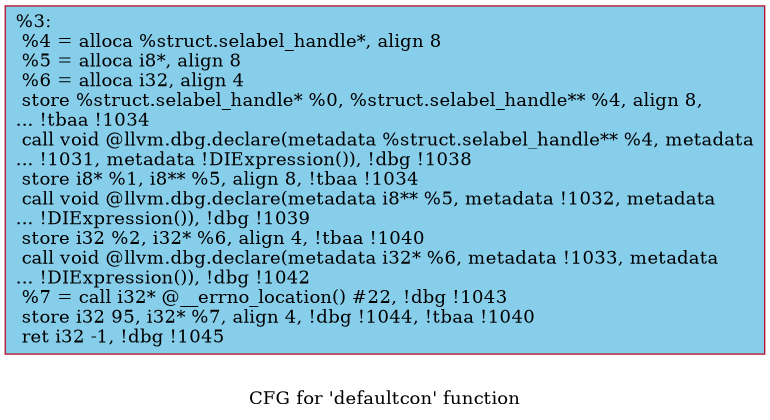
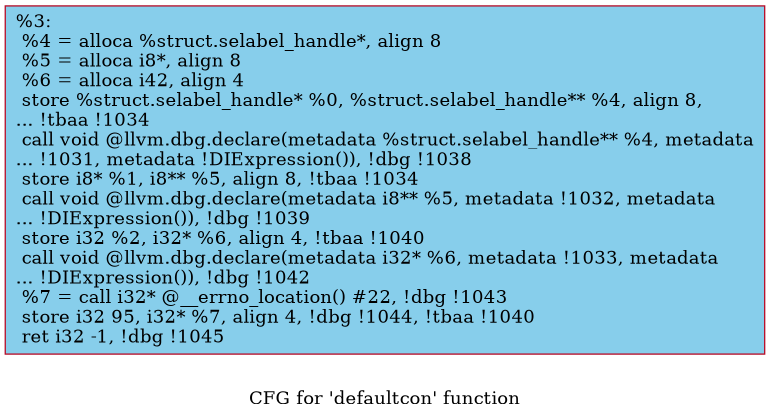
(131, 81) -> (131, 81)
